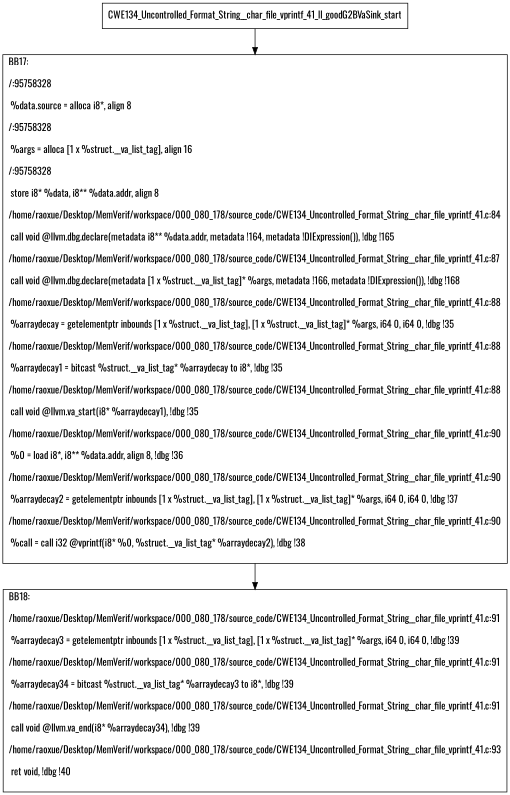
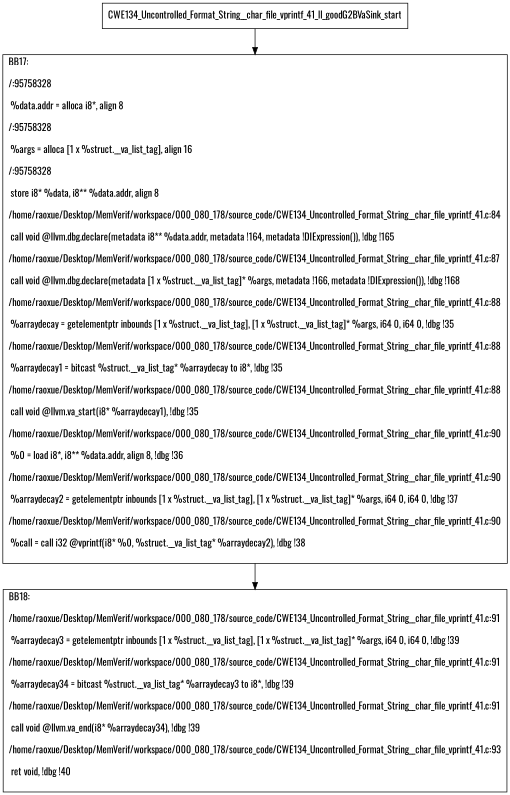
(70, 106) -> (66, 106)
